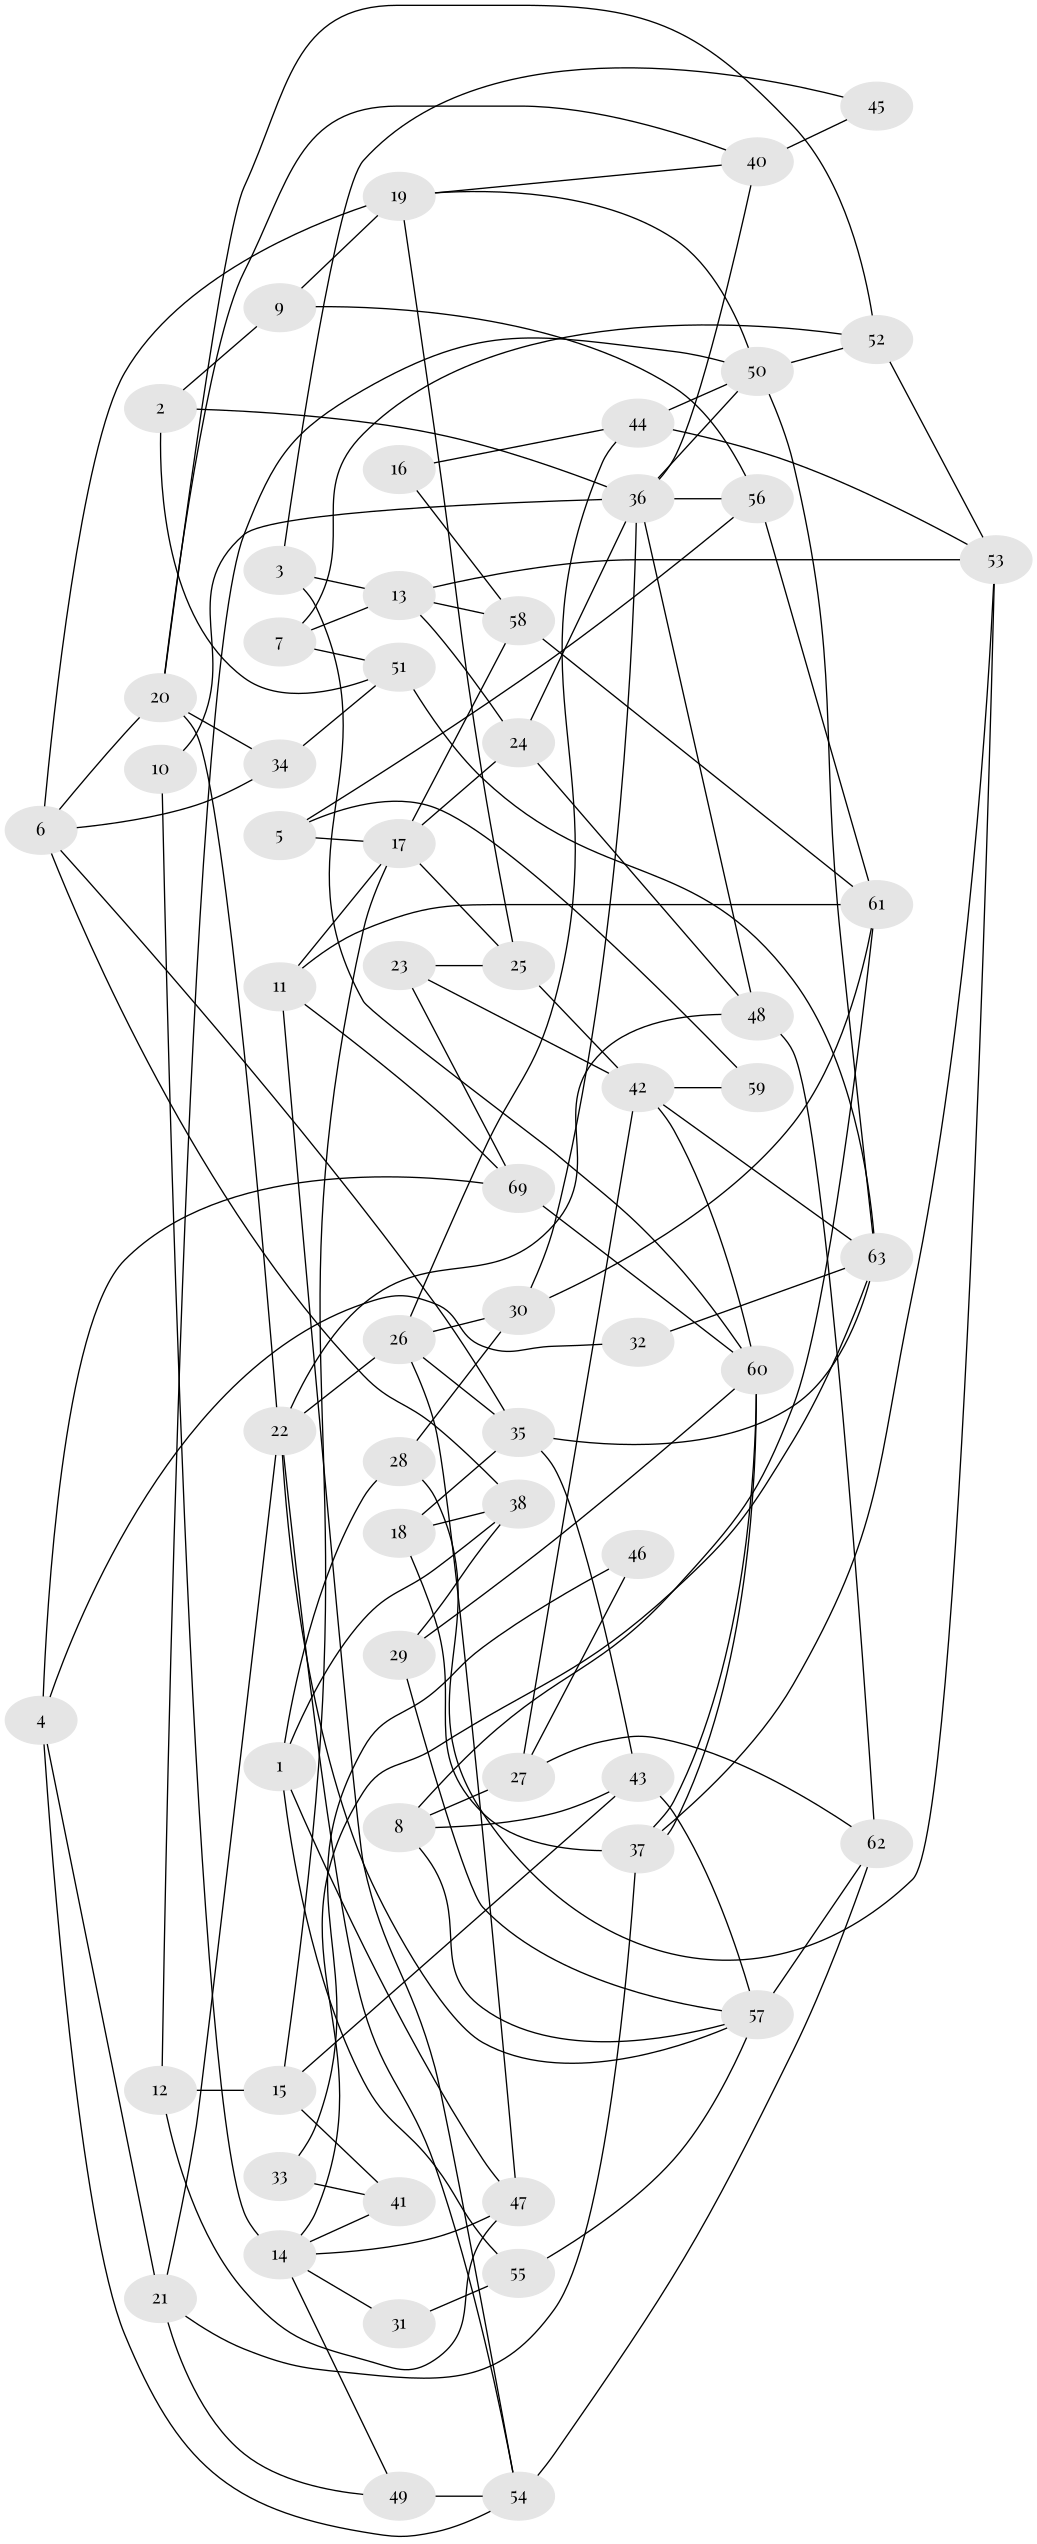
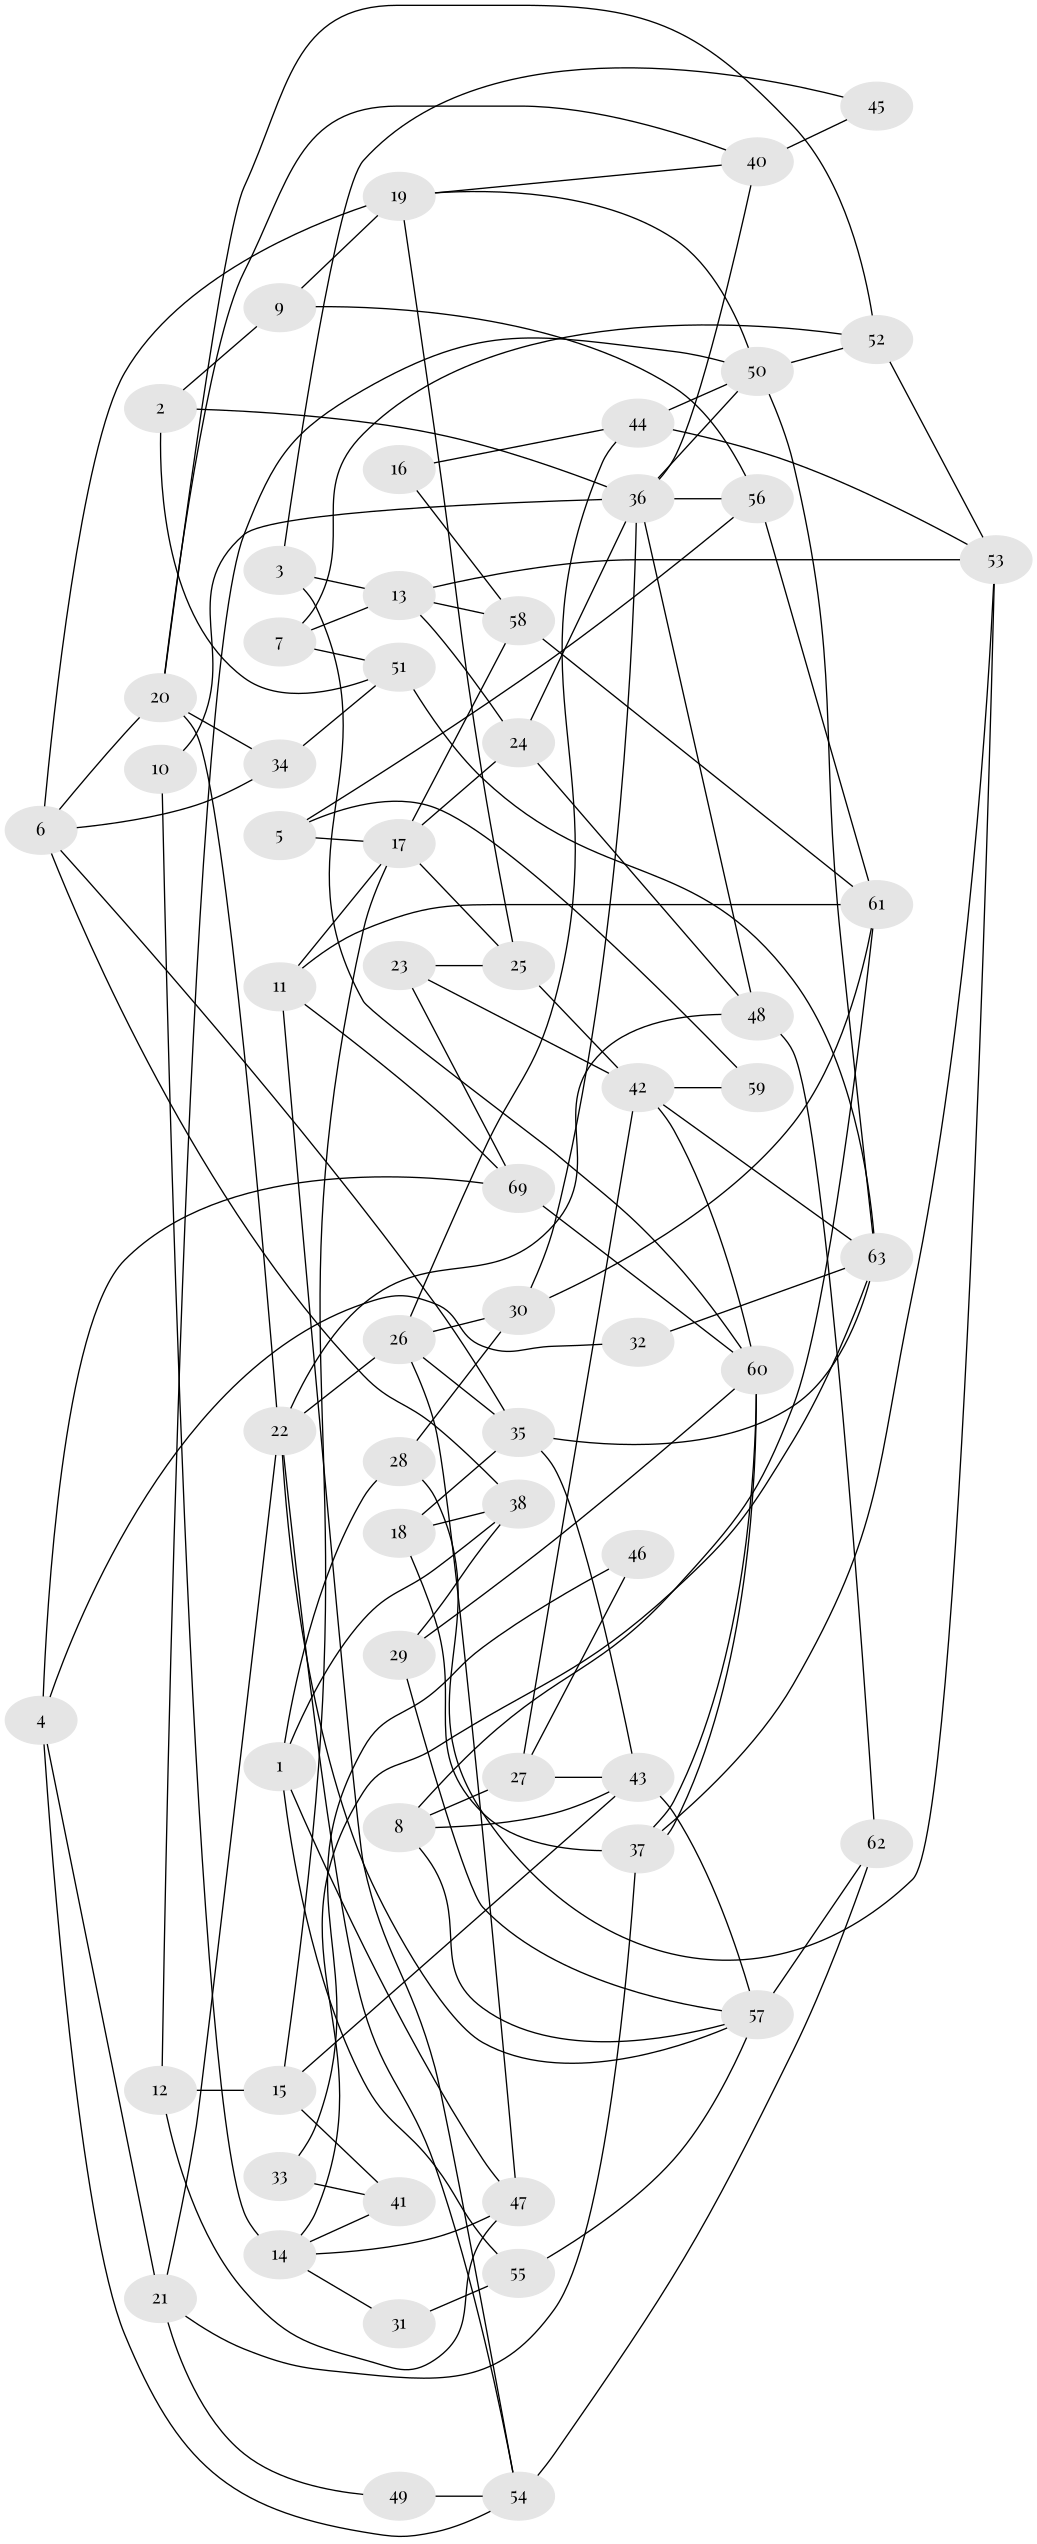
(713, 1754) -> (579, 1777)
(342, 2381) -> none
